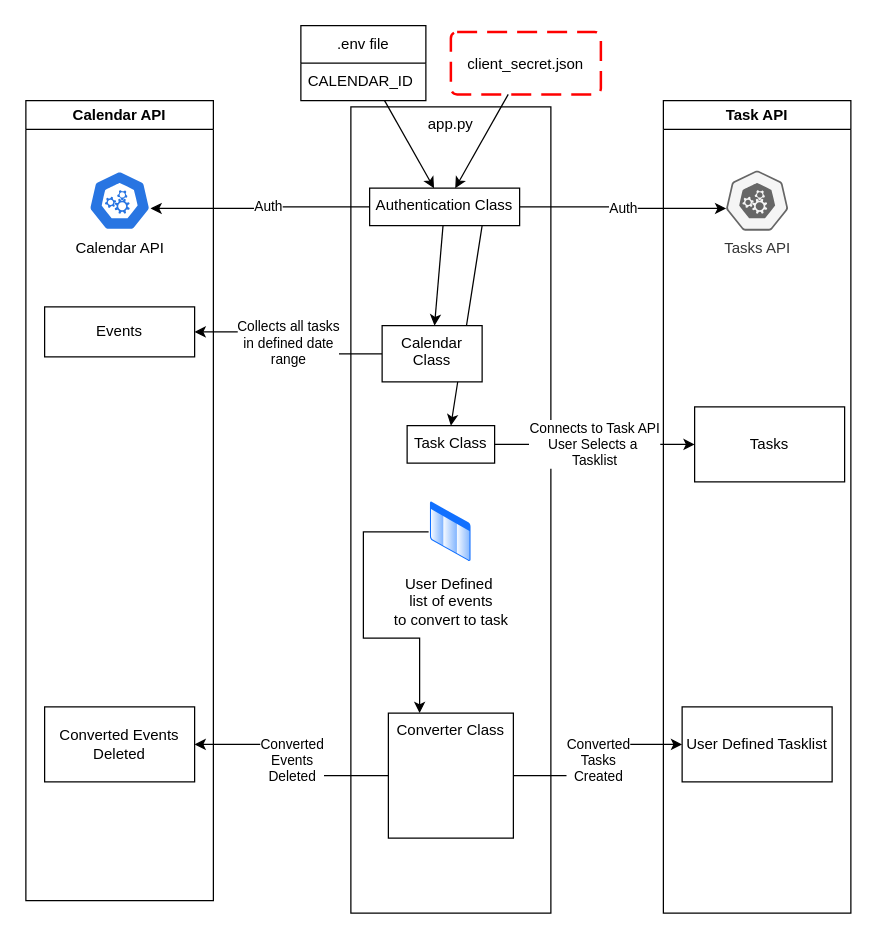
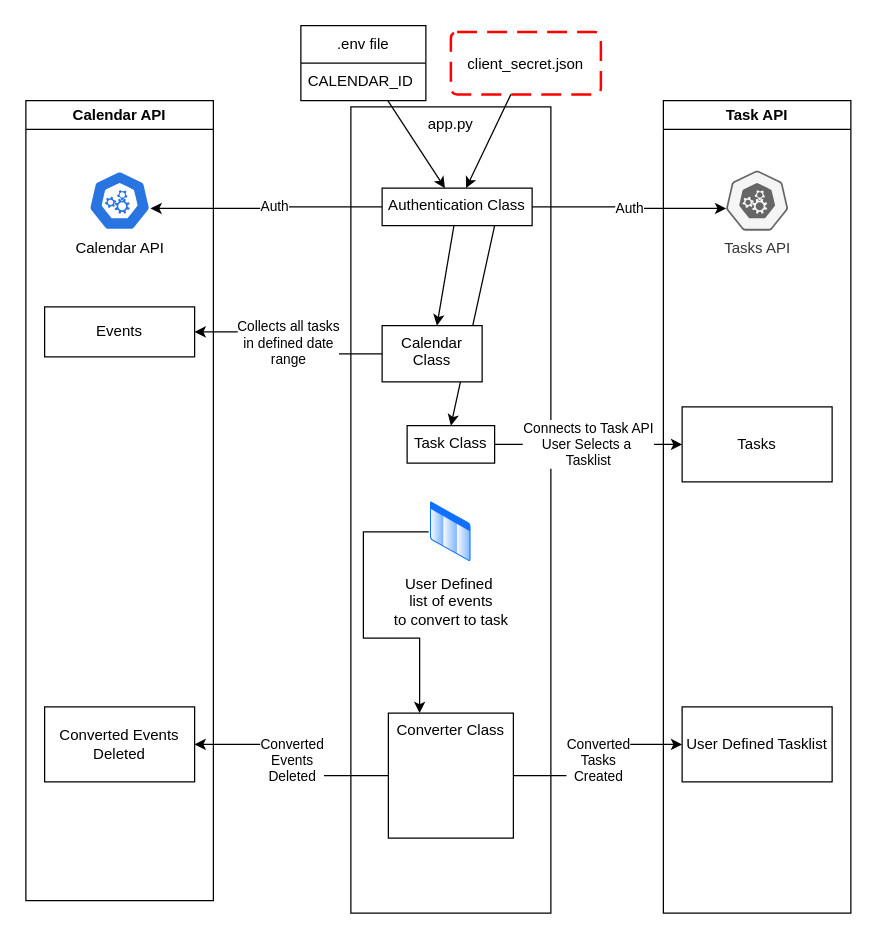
(444, 207) -> (457, 207)
(769, 444) -> (757, 444)
